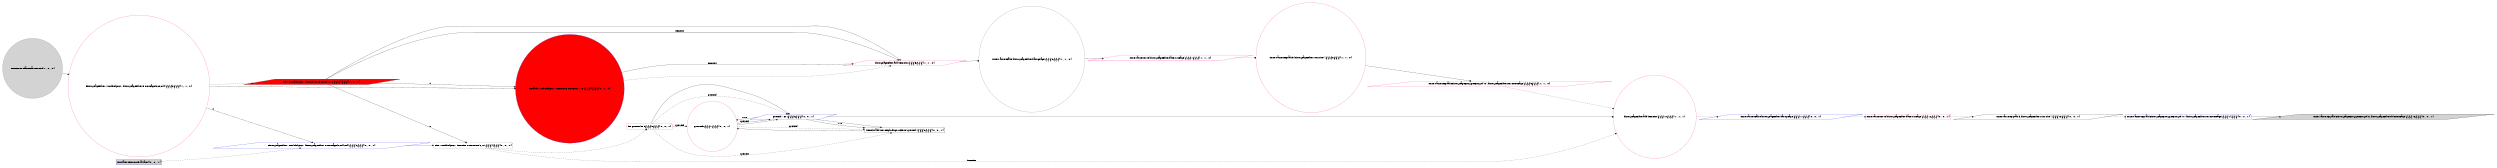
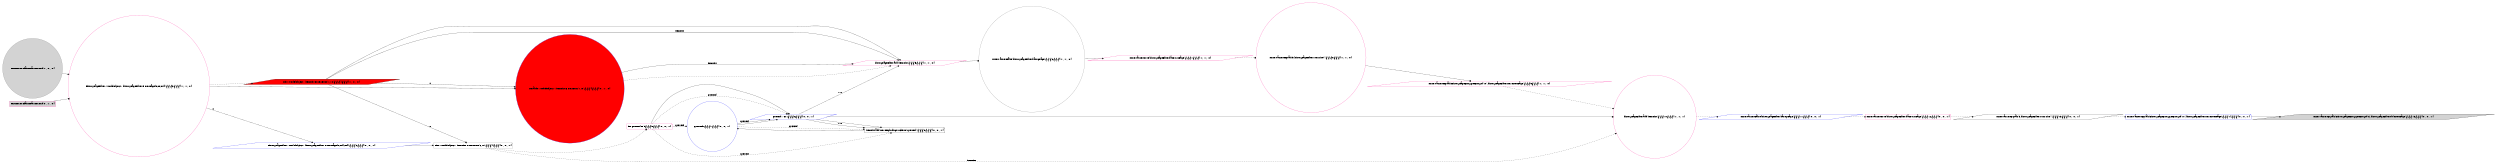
none -> (33, 104)
(748, 118) -> (848, 90)
(712, 126) -> (712, 126)
(139, 162) -> none
